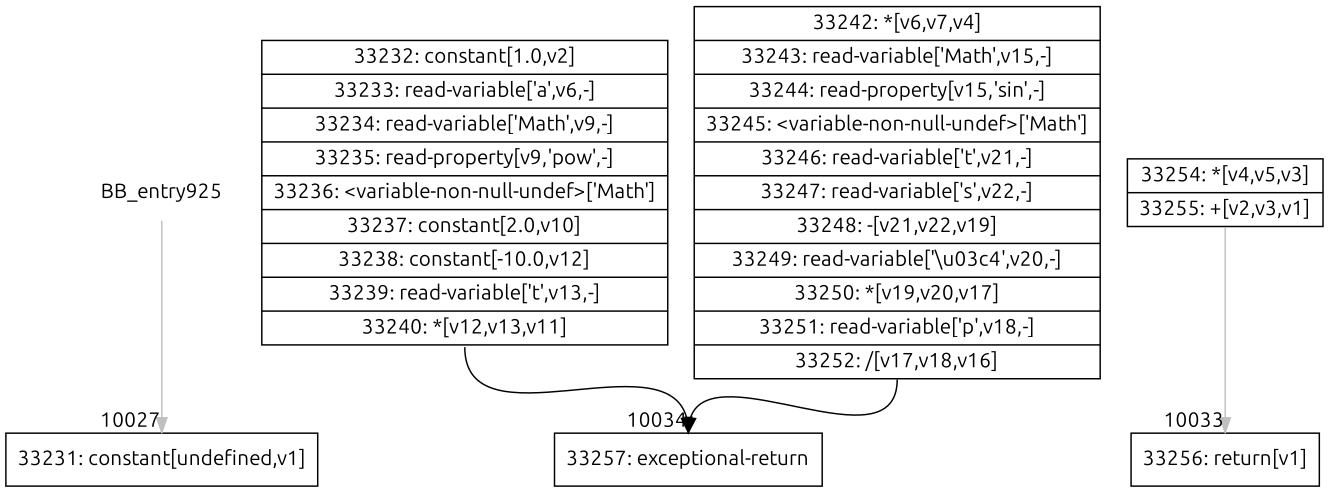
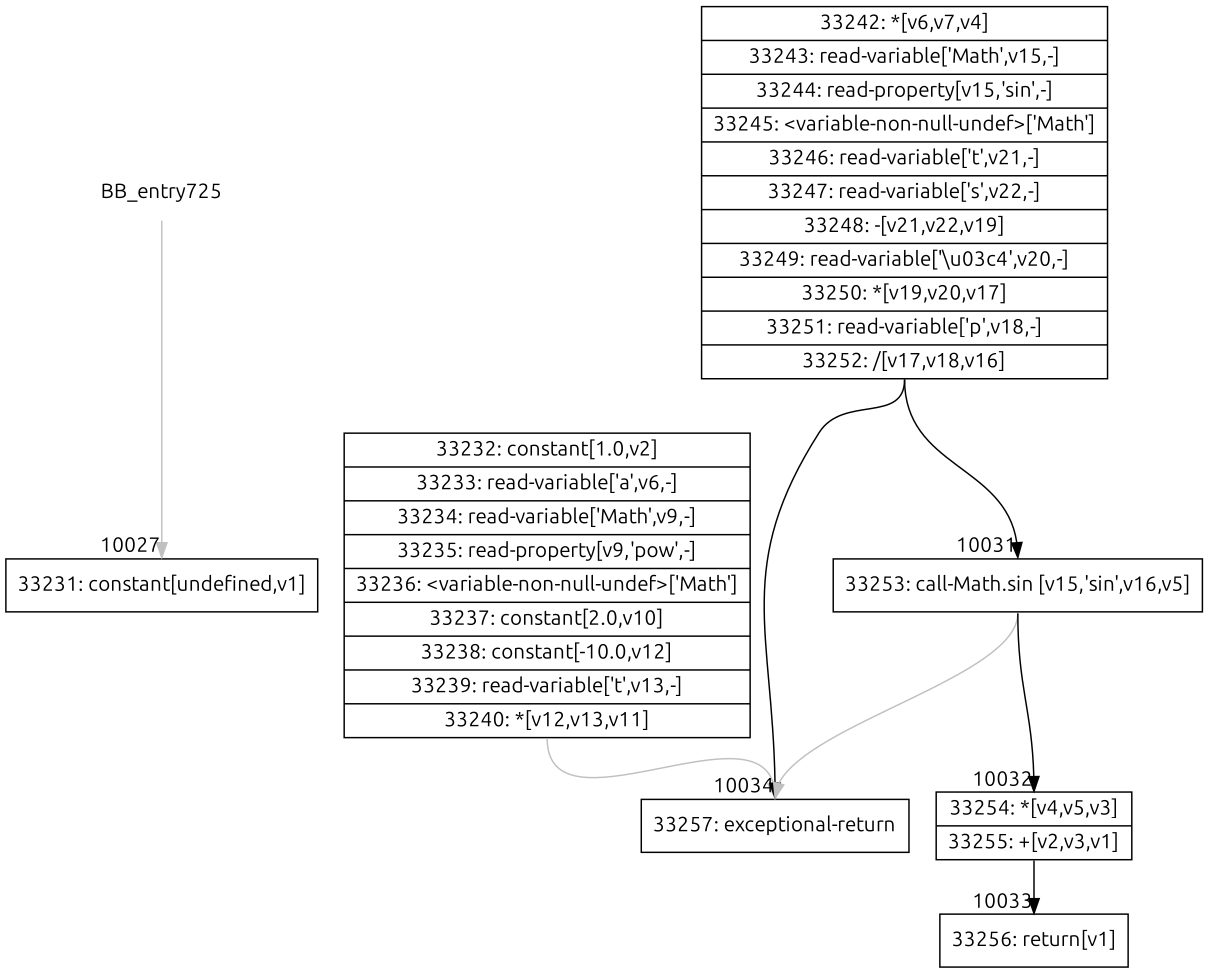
(162, 193) -> (162, 193)
(1225, 323) -> (1034, 879)
(569, 390) -> (654, 770)
none -> (1018, 585)
